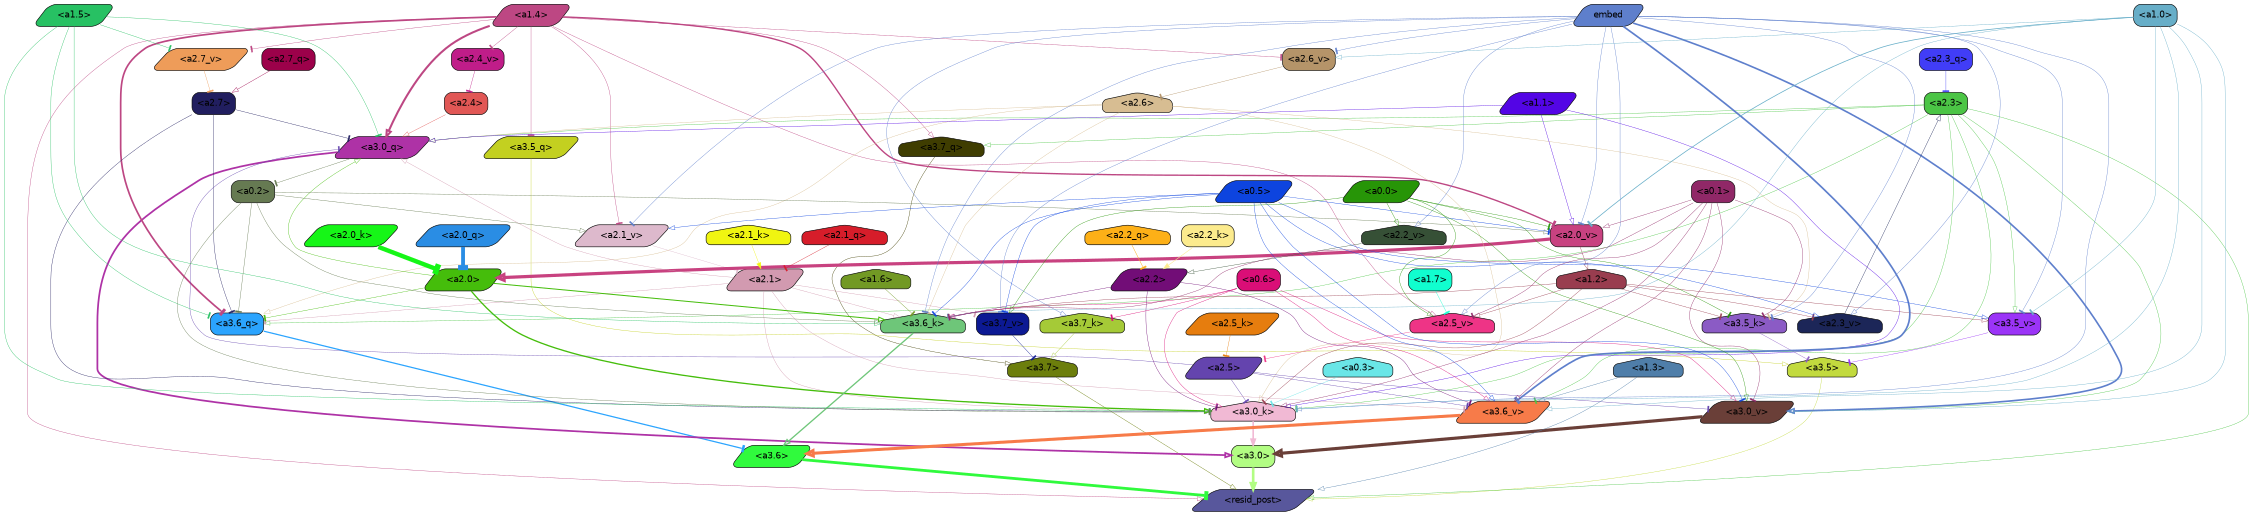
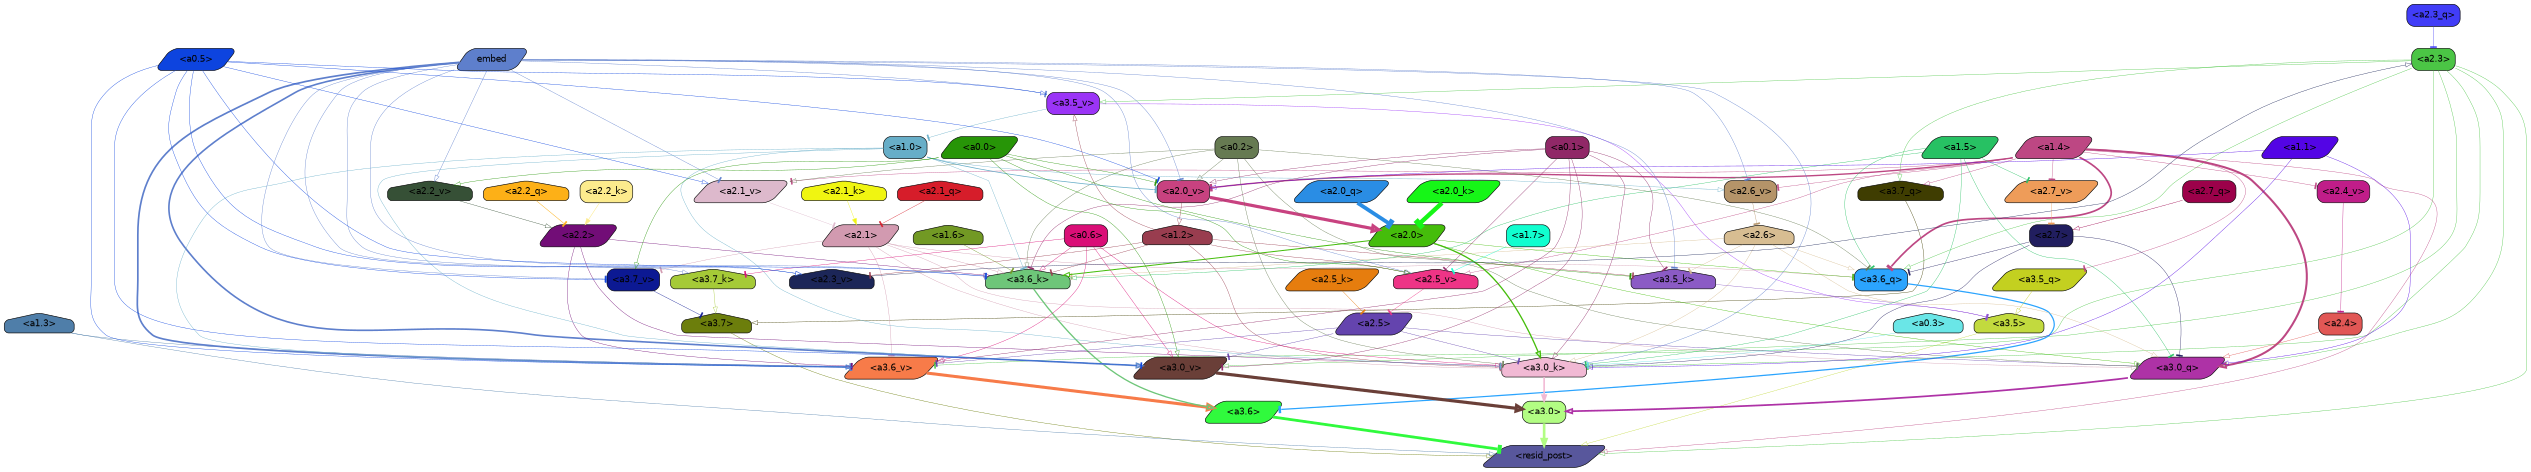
(314, 171) -> (1646, 322)
(2154, 196) -> (988, 122)
